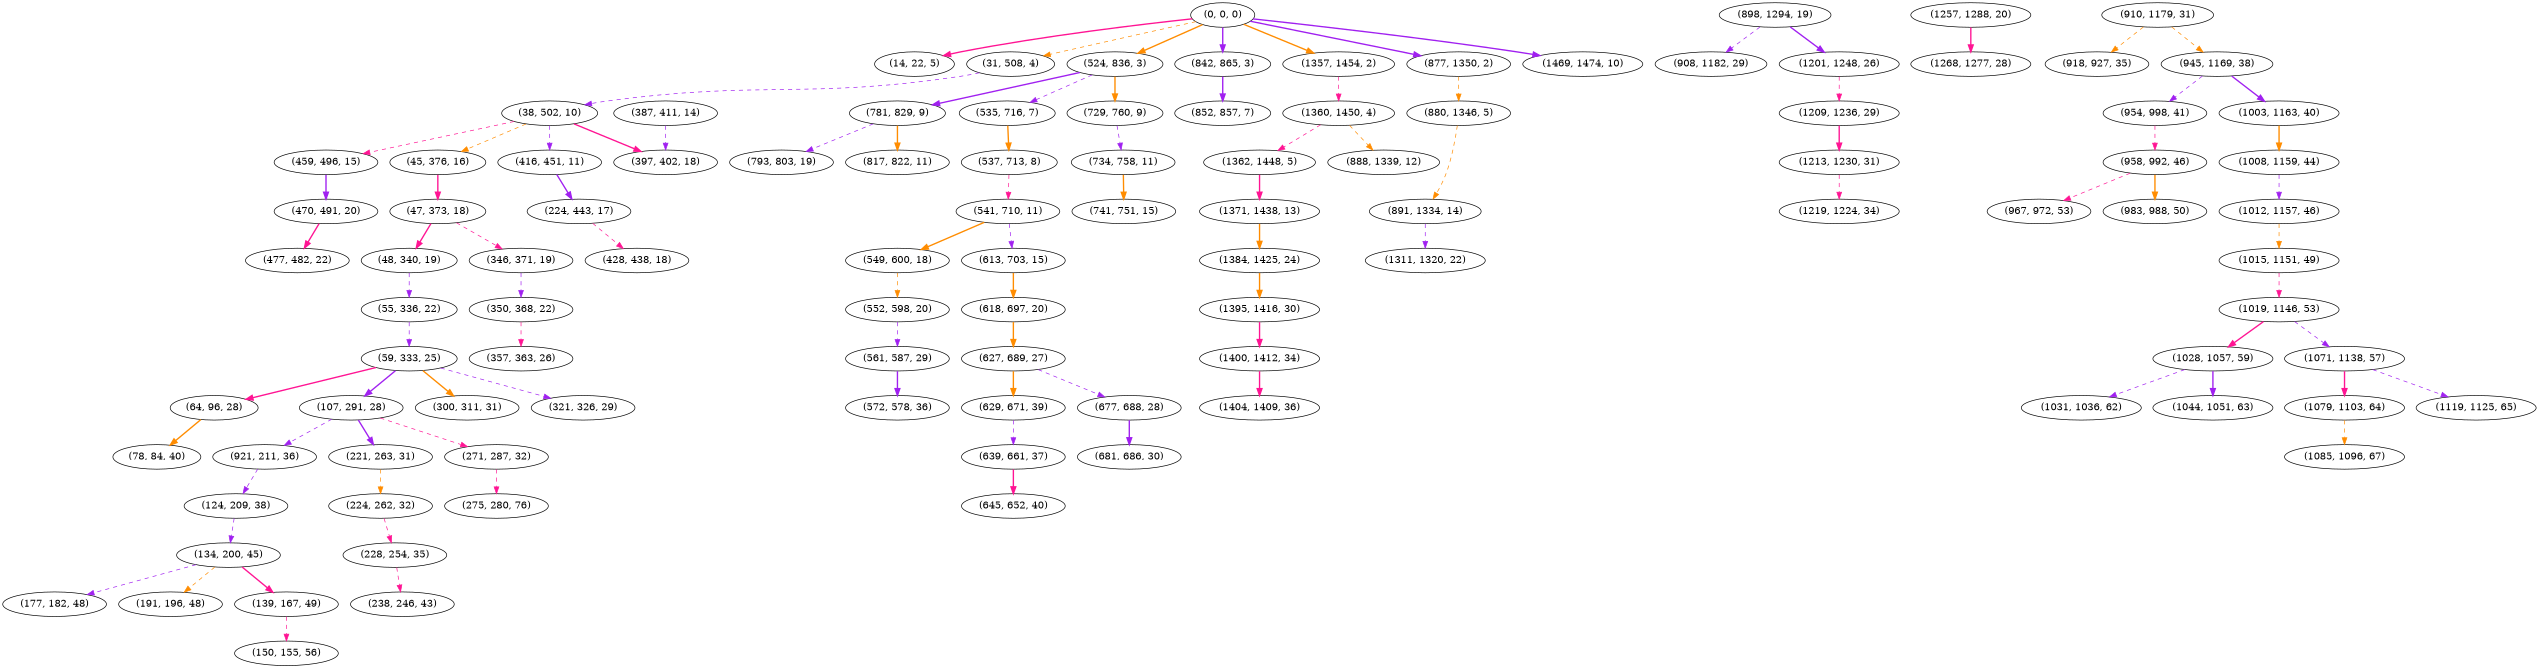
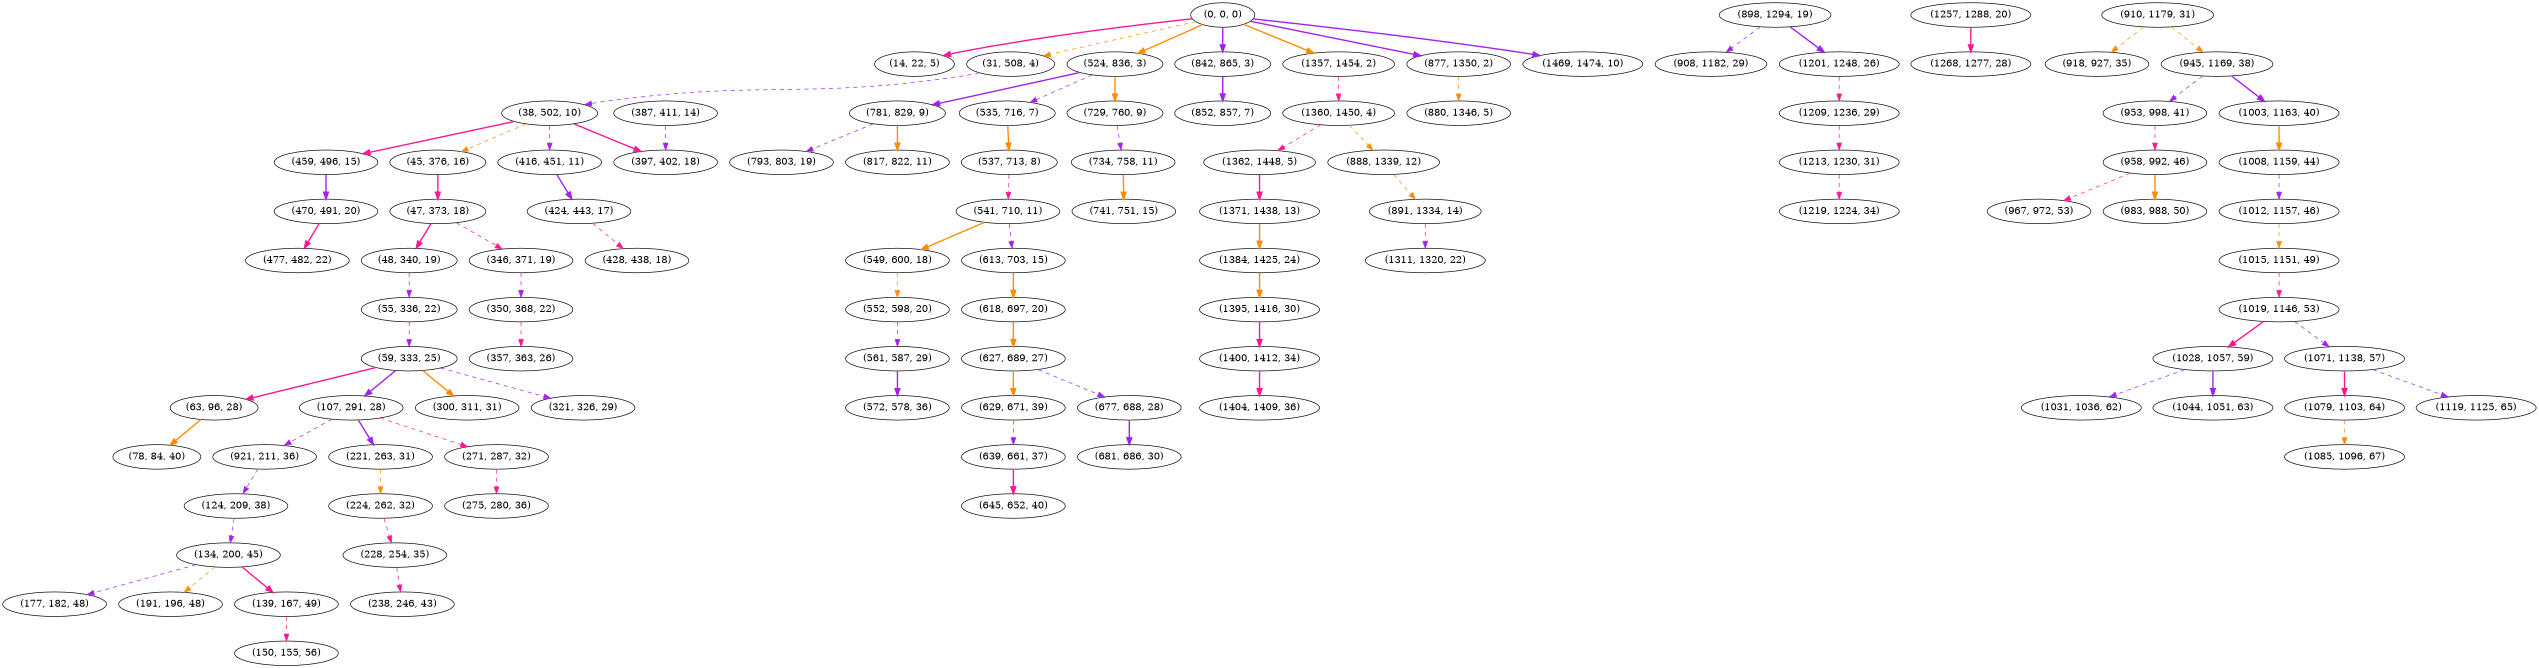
(2155, 113) -> (2155, 113)
(1839, 134) -> (1839, 134)
(442, 137) -> (442, 137)
(1450, 160) -> (1402, 184)
(579, 211) -> (579, 211)
(214, 408) -> (214, 408)
(496, 506) -> (496, 506)
